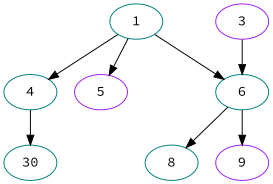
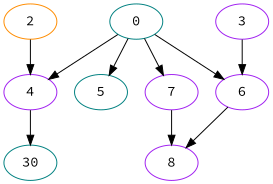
none -> (30, 22)
(136, 22) -> (136, 22)
(30, 92) -> (30, 92)
(101, 92) -> (101, 92)
none -> (172, 92)
(242, 92) -> (242, 92)
(172, 163) -> (172, 163)
(242, 163) -> none
